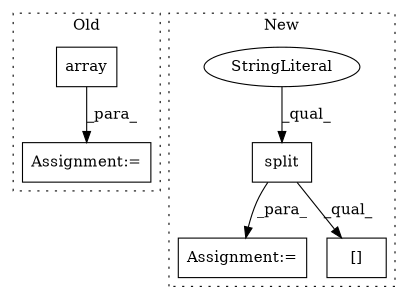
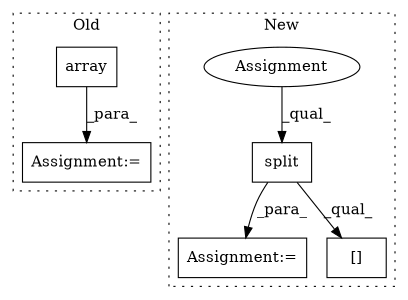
(282, 67) -> (282, 67)
